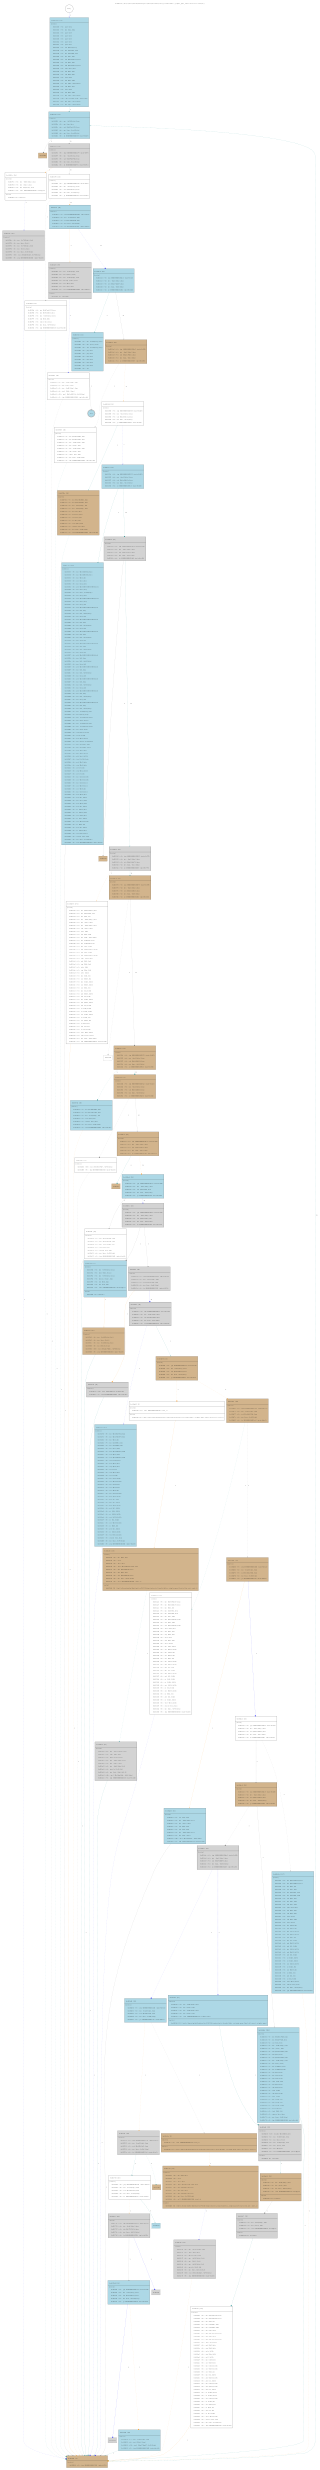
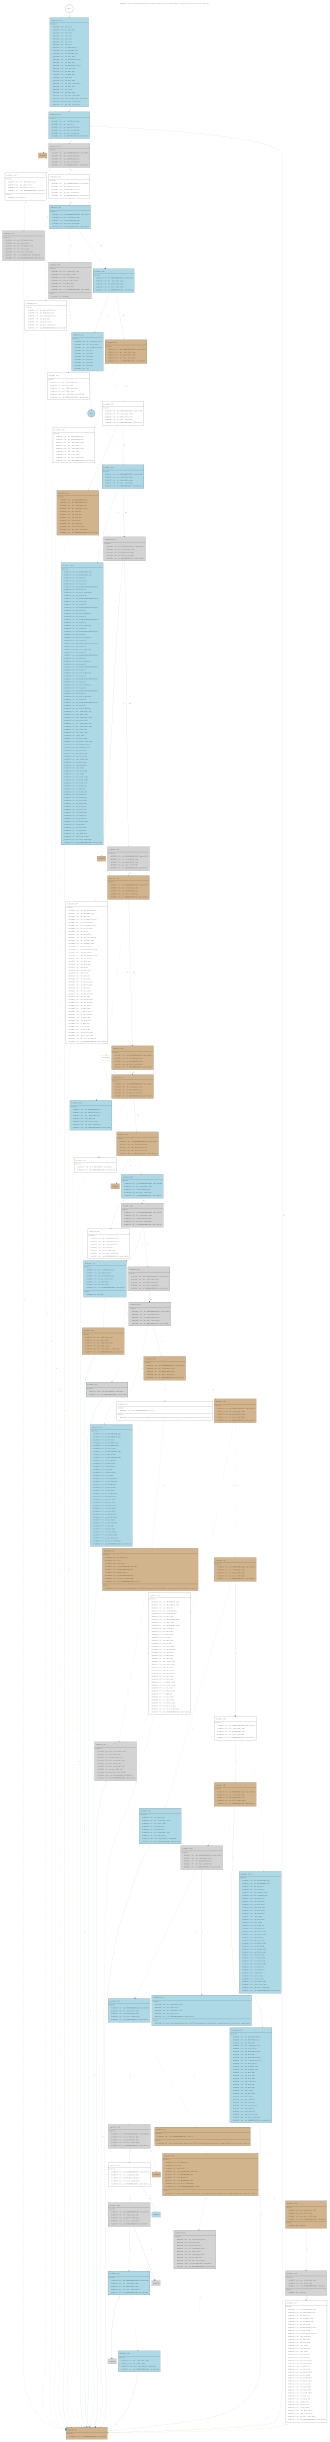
(280, 2143) -> none
